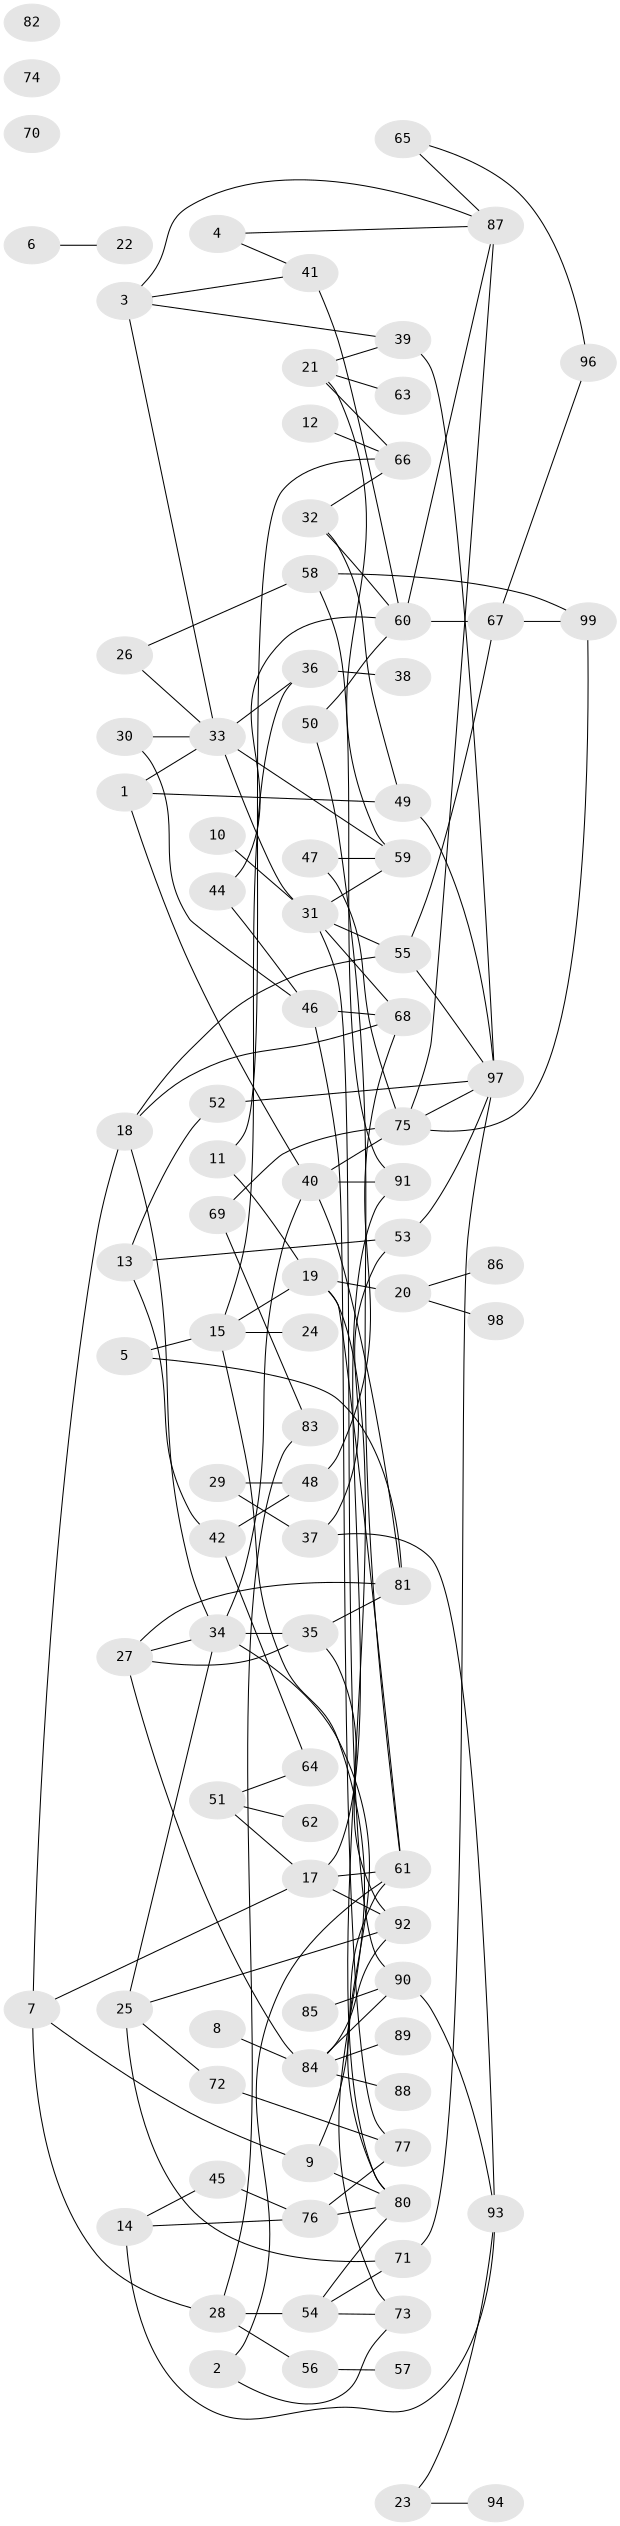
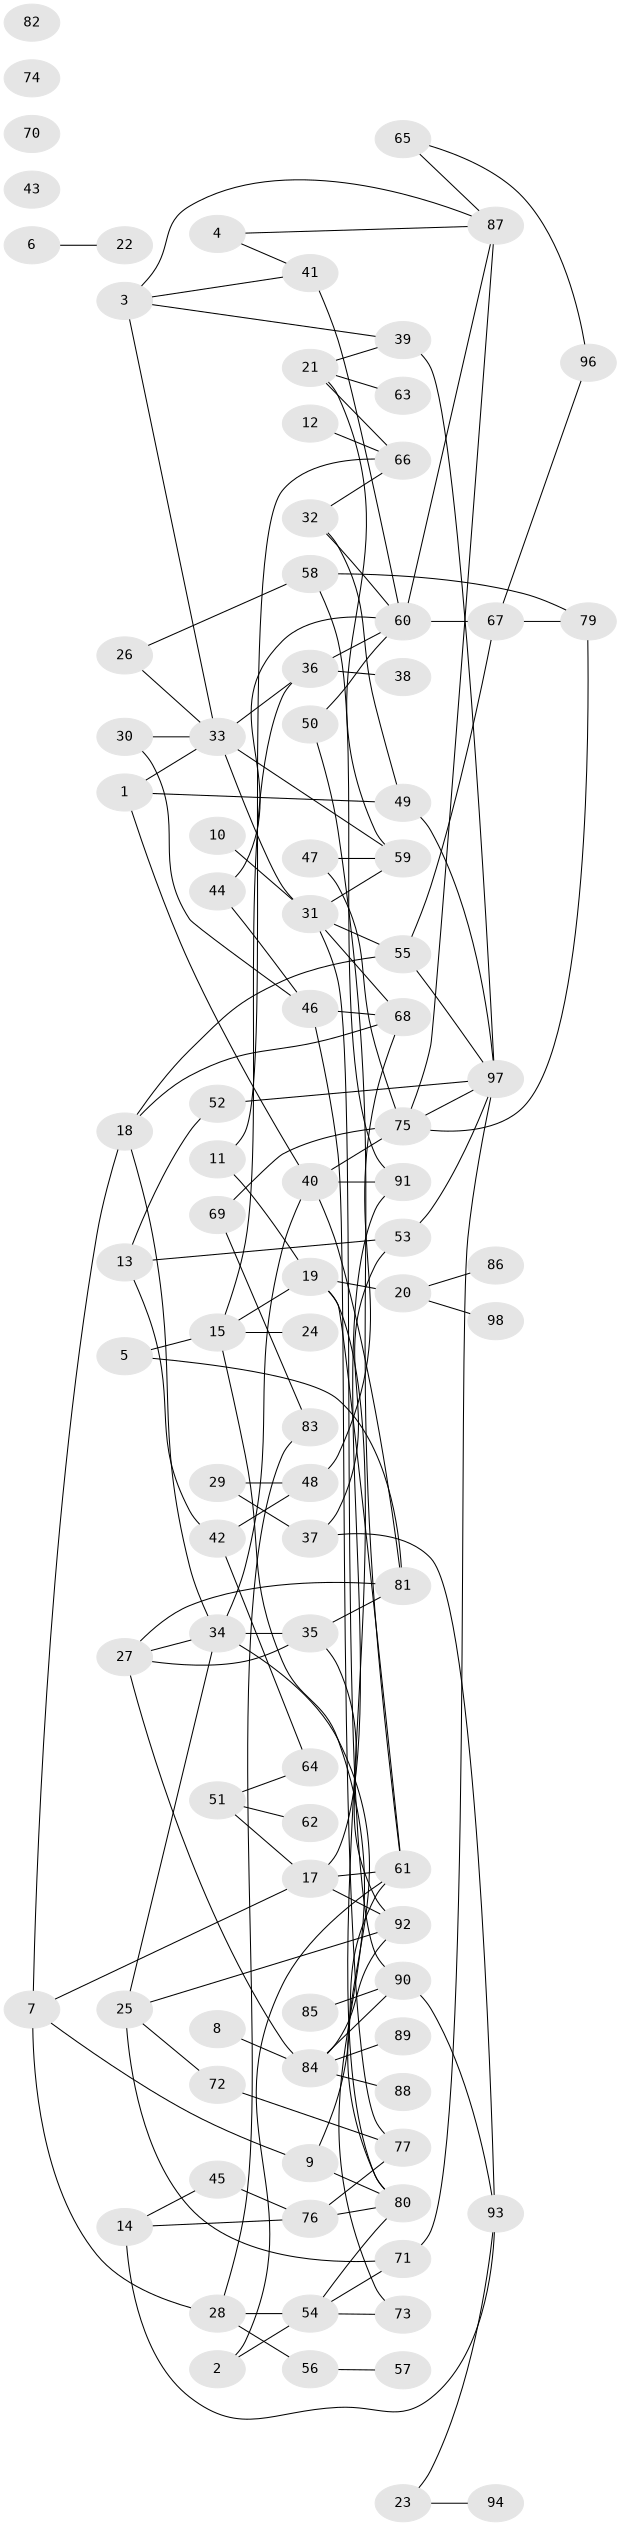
none -> (32, 190)
(588, 621) -> (588, 621)
none -> (357, 645)
(328, 2401) -> (258, 2345)
